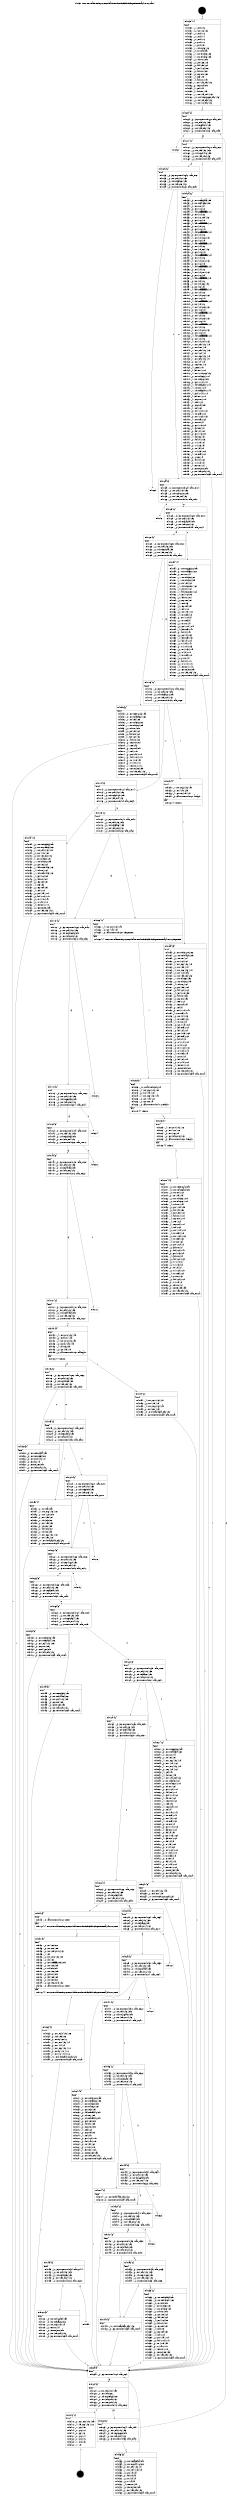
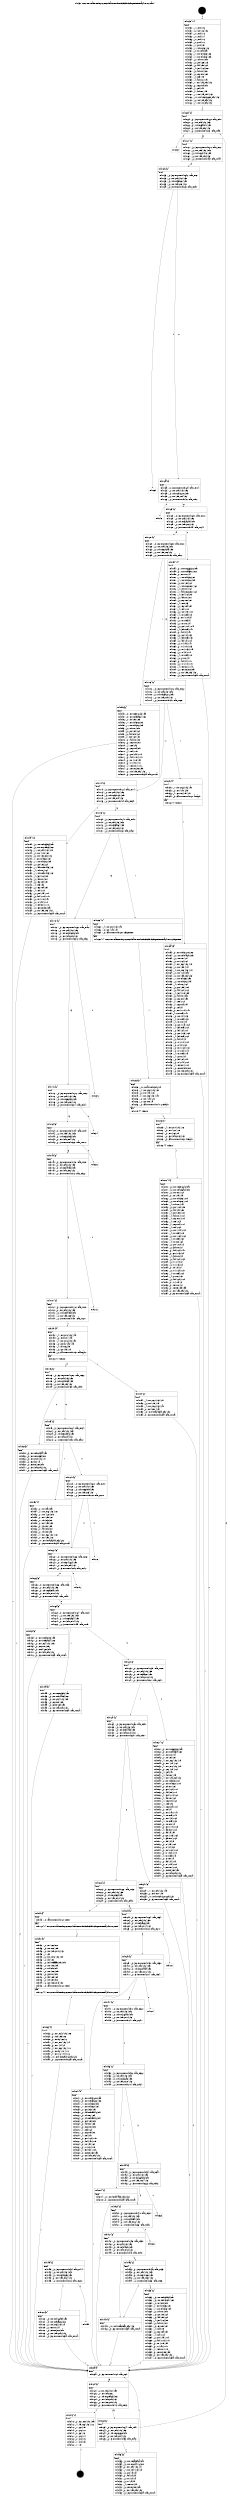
(202, 334) -> none
(150, 1782) -> (134, 1811)
